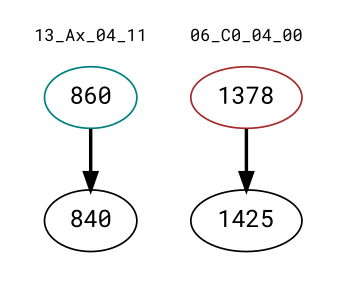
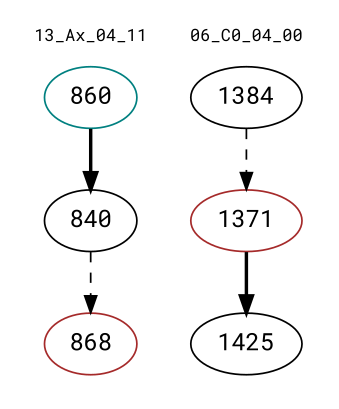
none -> (246, 98)
(246, 98) -> (246, 221)
none -> (91, 344)
